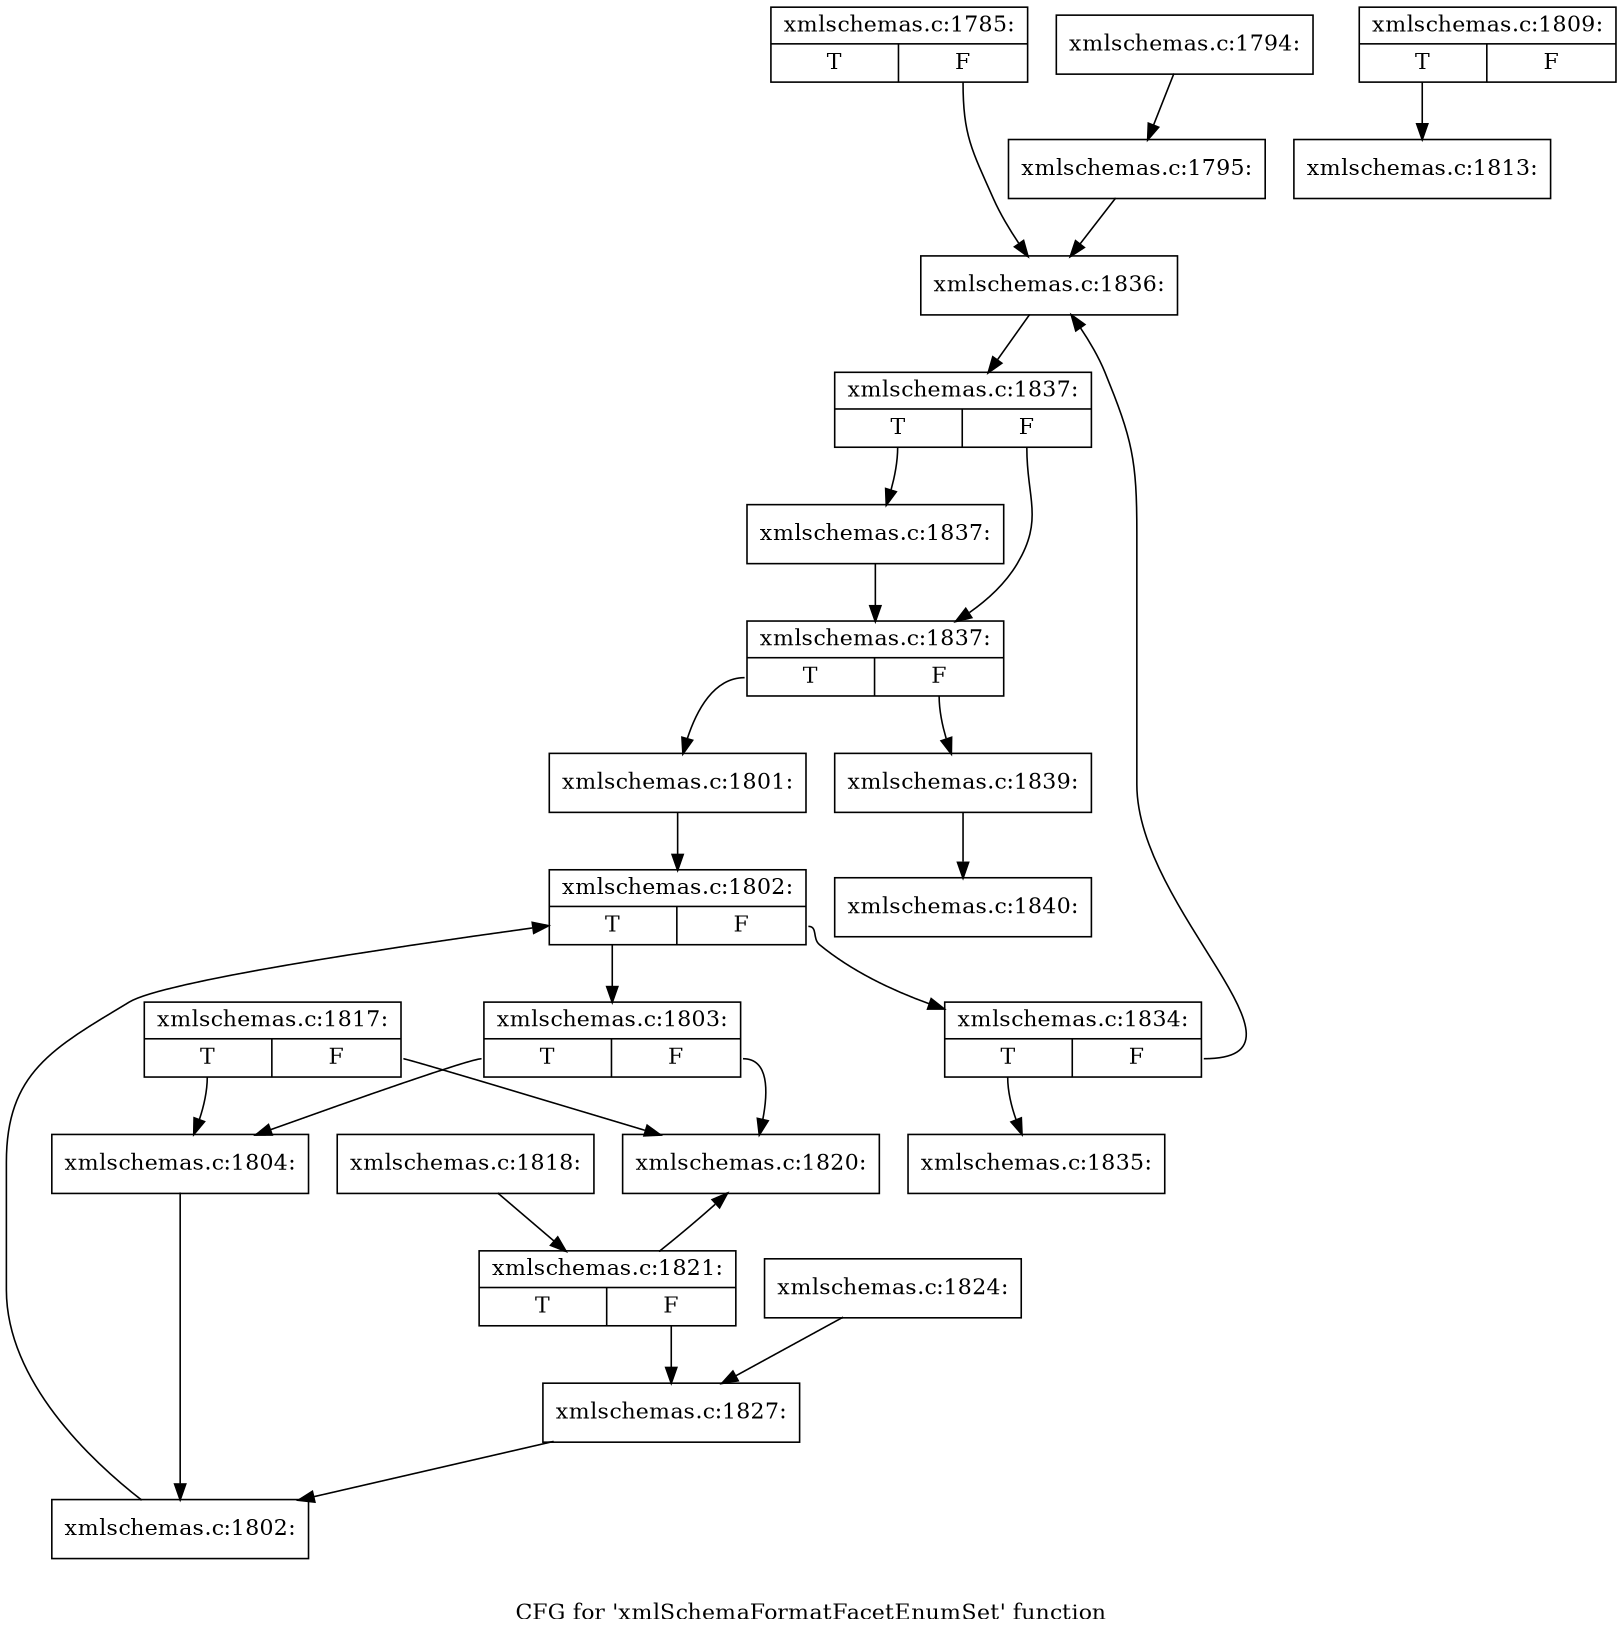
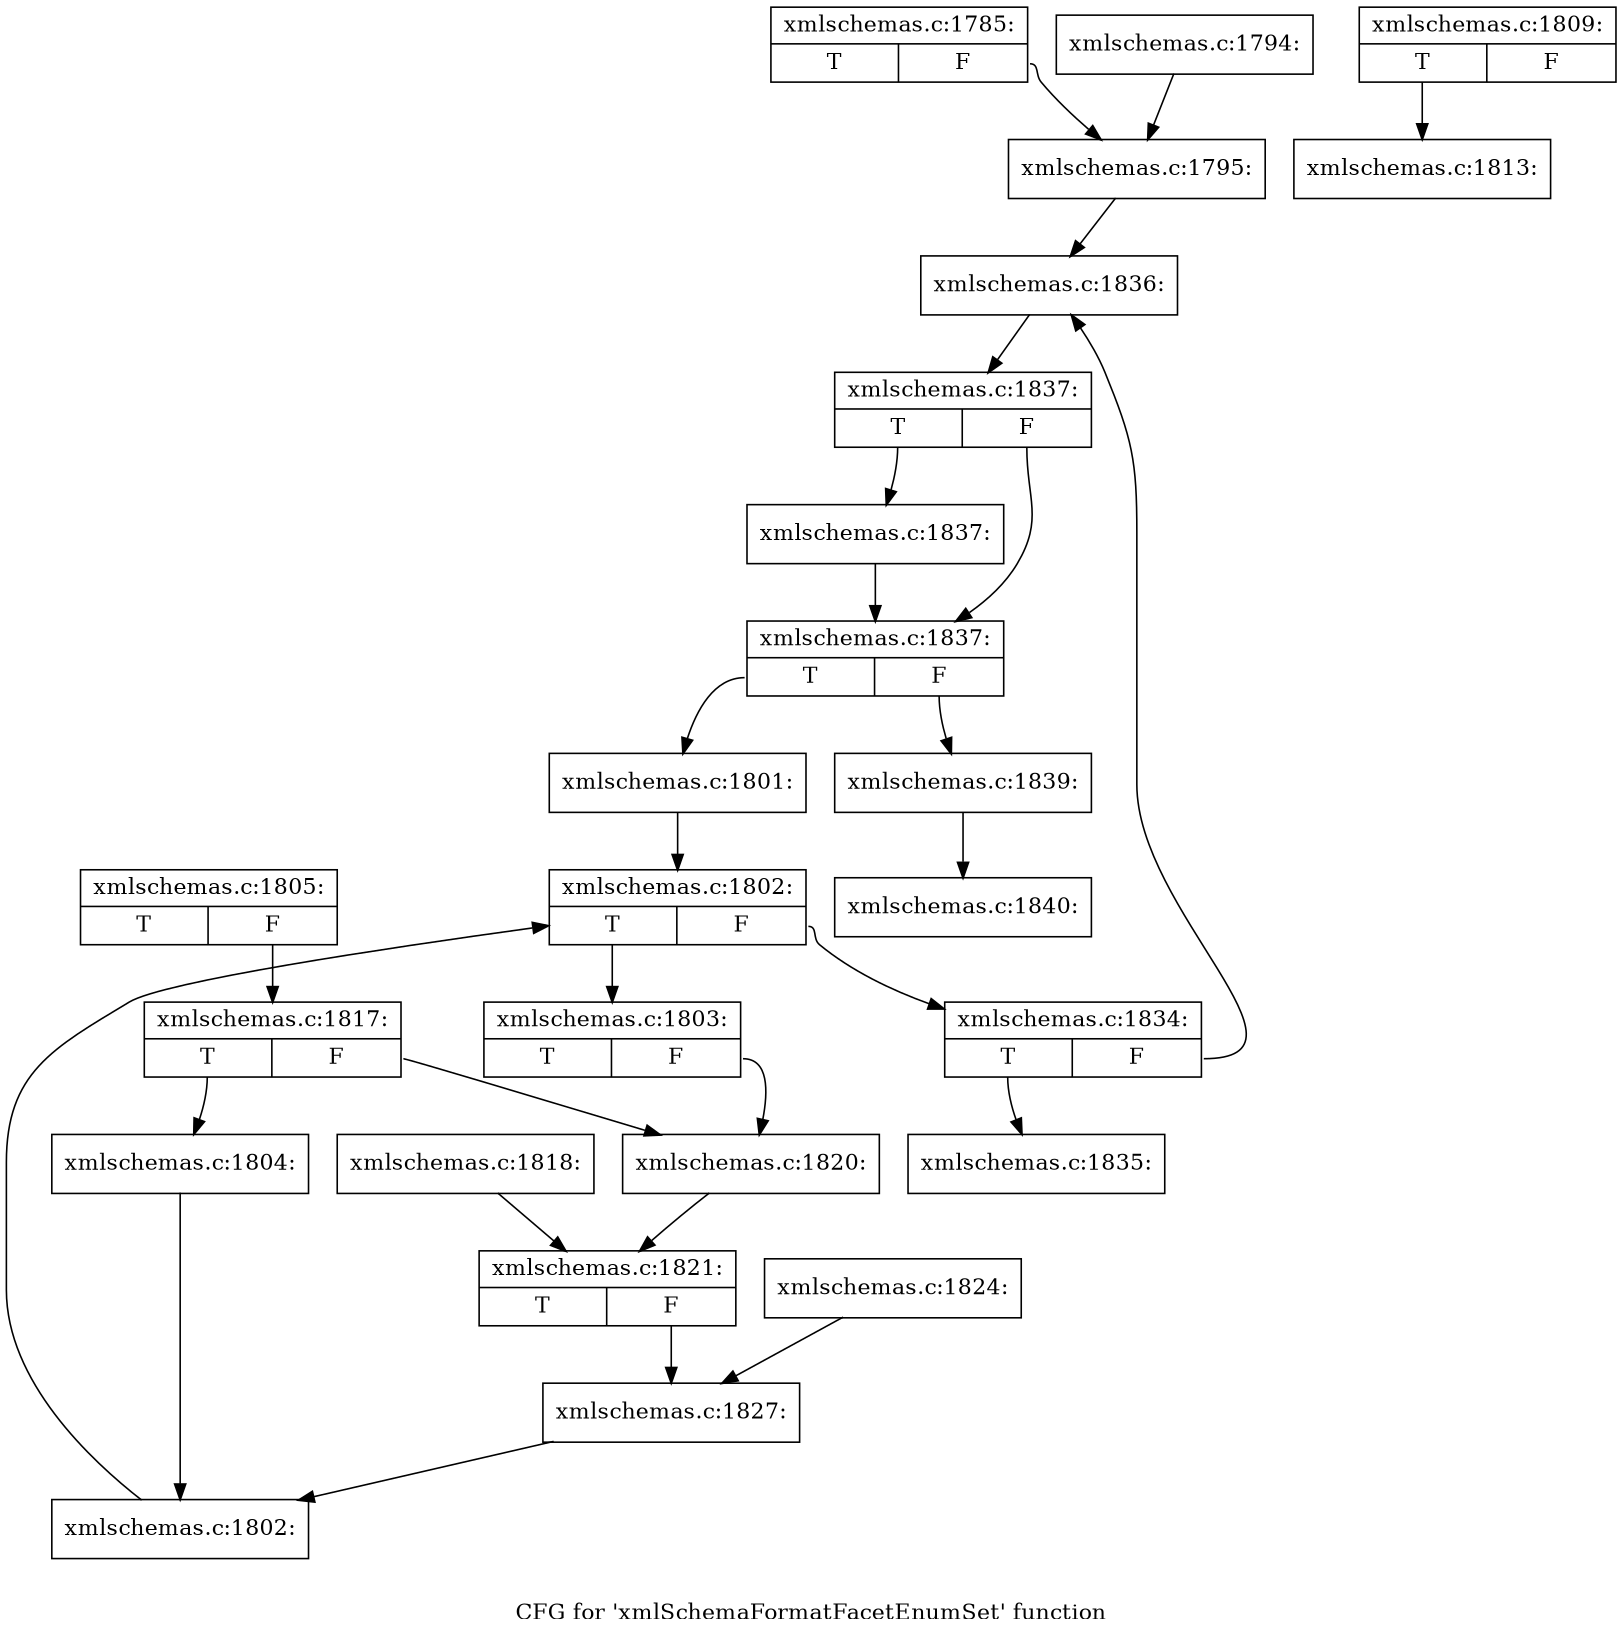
(979, 166) -> (1056, 98)
none -> (209, 907)
(376, 1092) -> none
(688, 1228) -> (680, 1216)
